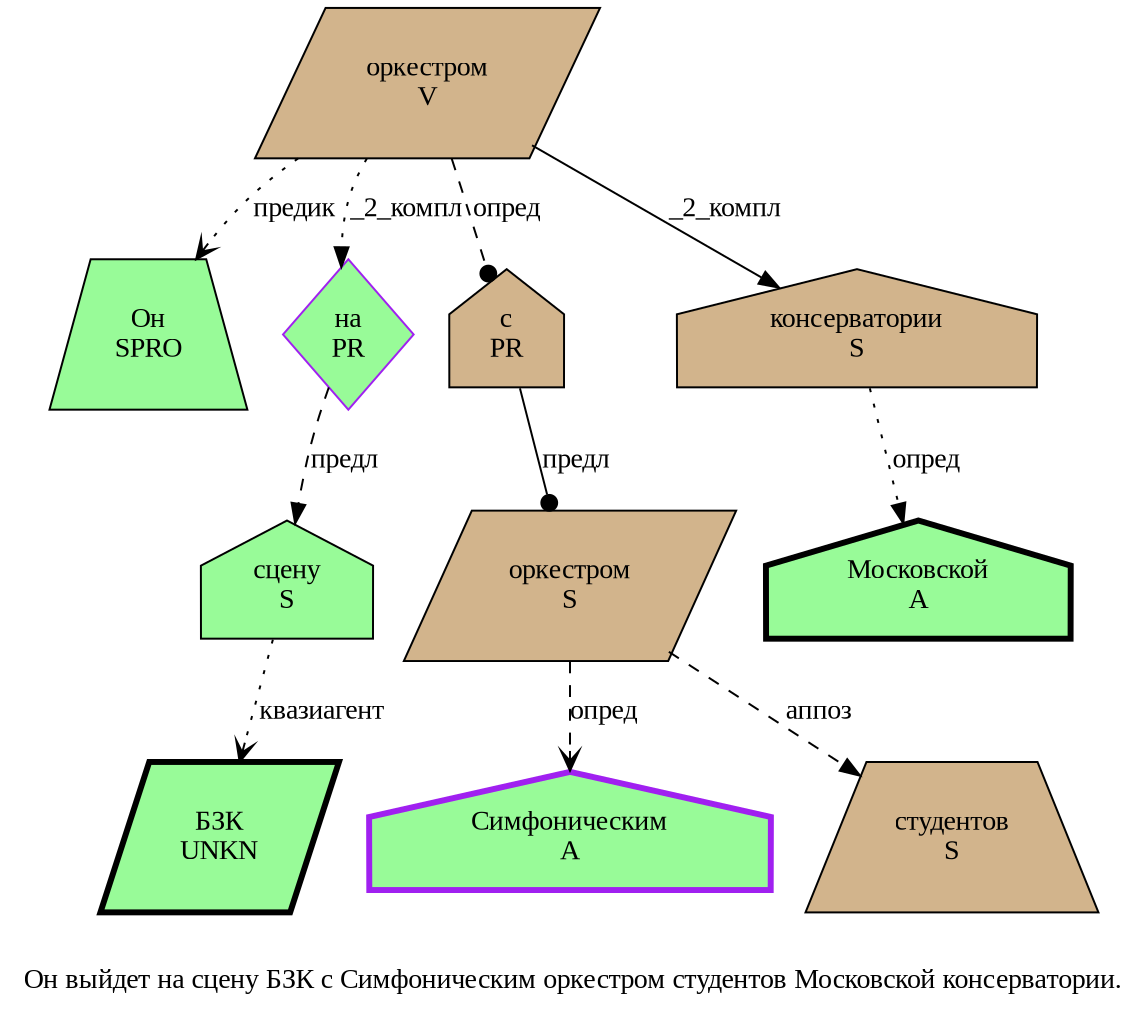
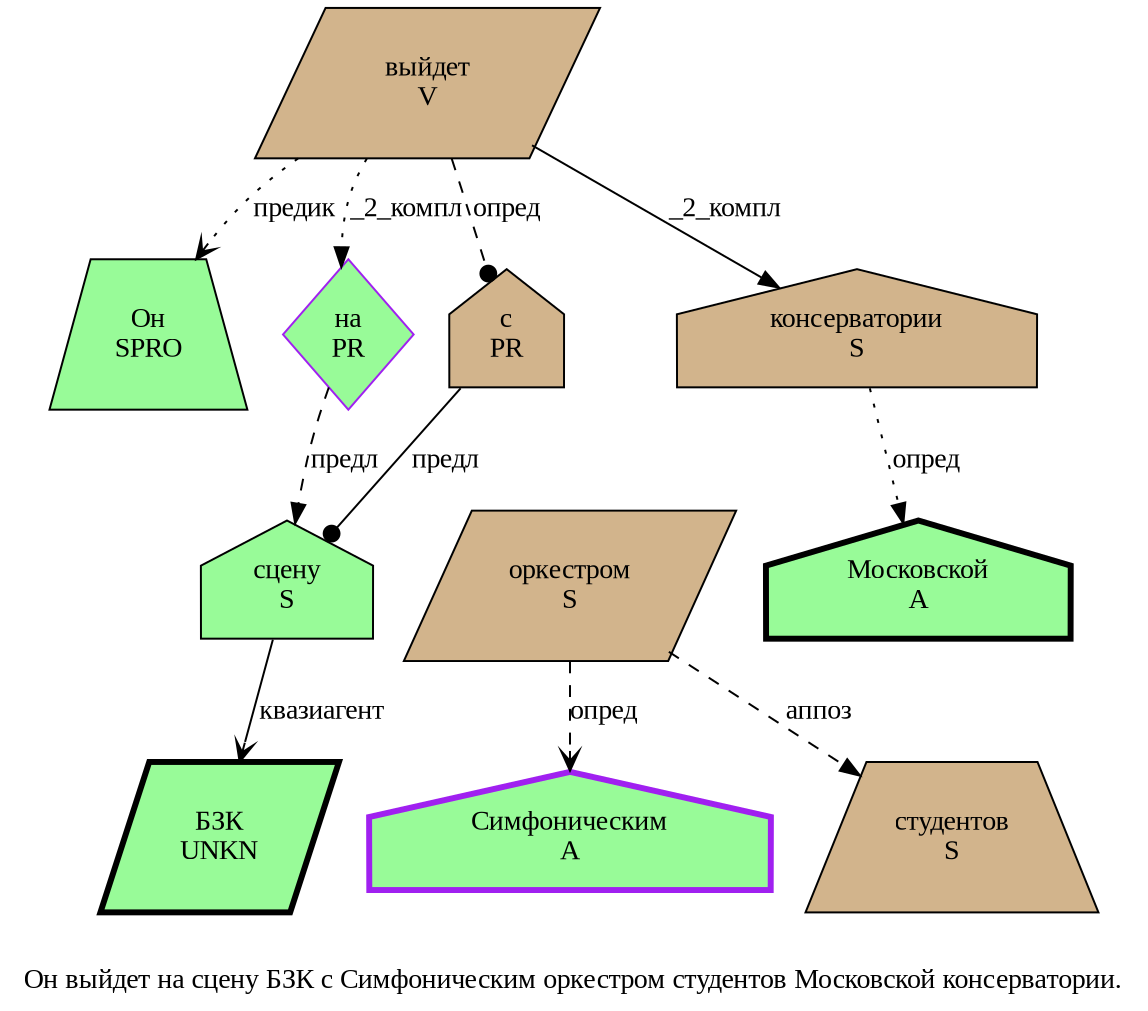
(428, 83) -> (428, 83)
(534, 441) -> (399, 458)
(259, 691) -> (259, 691)
